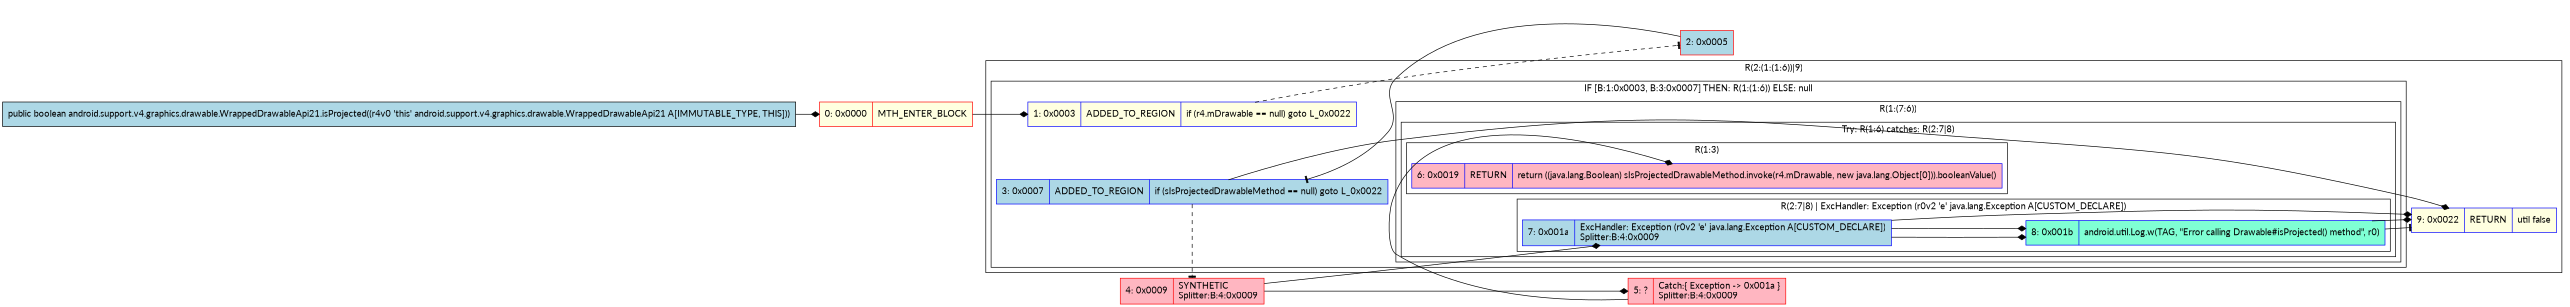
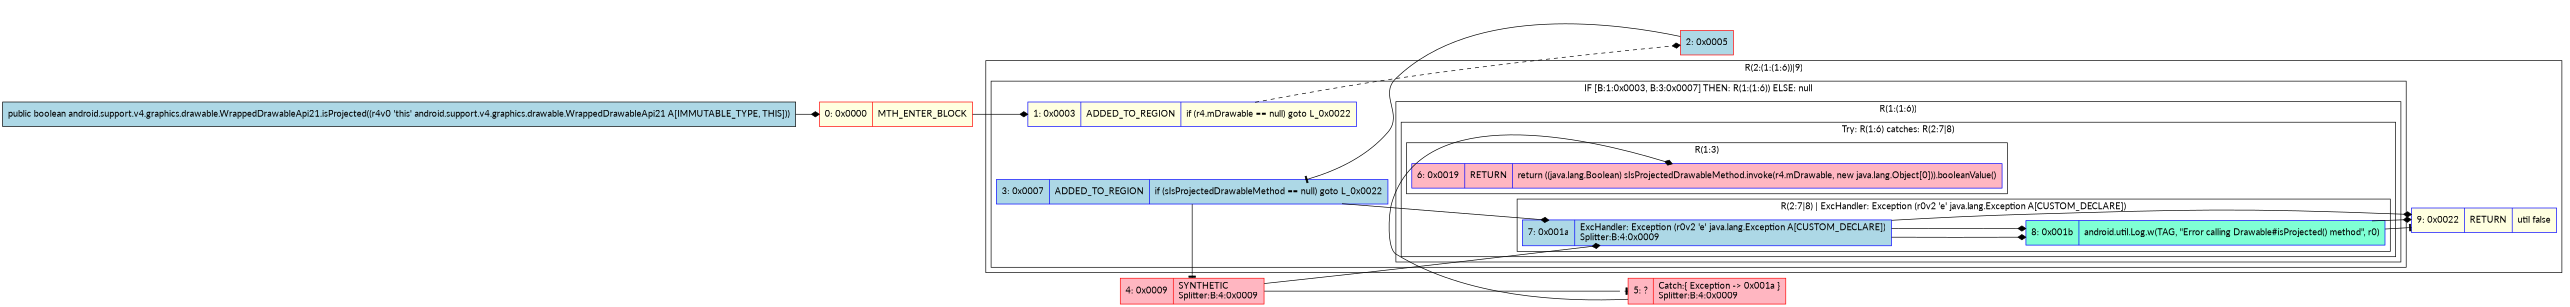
(1465, 69) -> (1465, 69)
(1898, 109) -> (1898, 109)
(1835, 127) -> (1441, 212)
(1192, 239) -> (1192, 239)
(1442, 291) -> (1442, 291)
